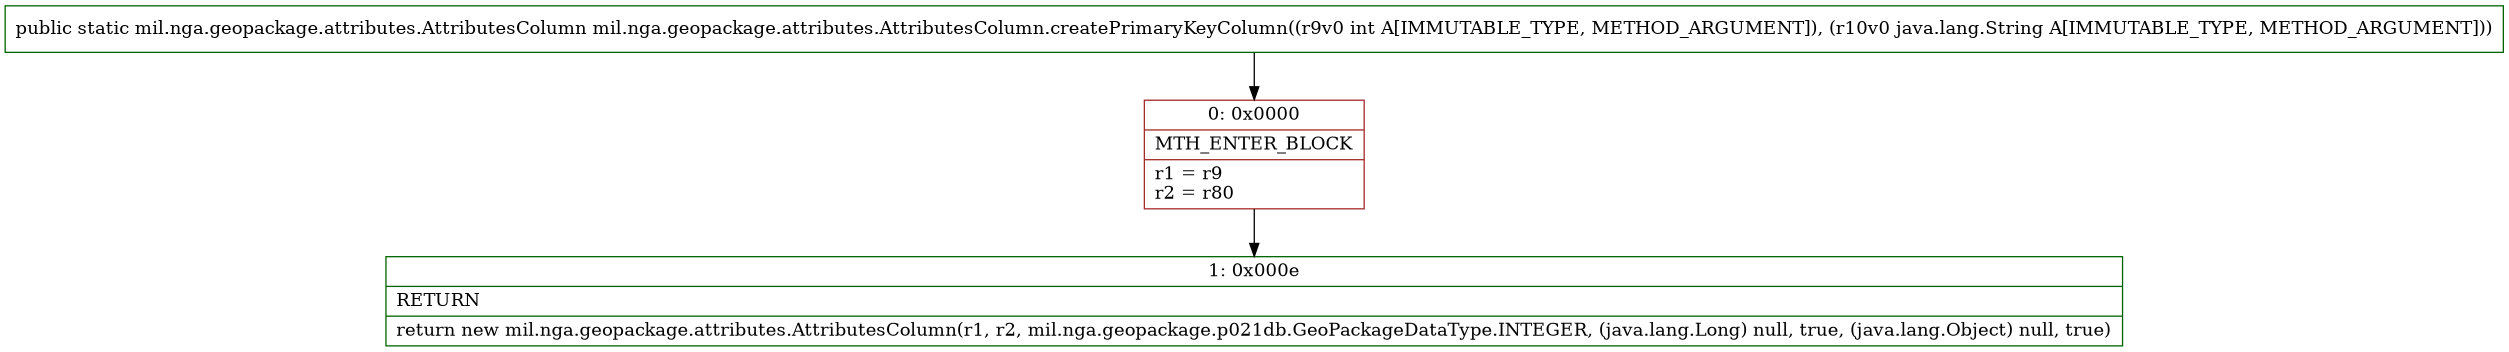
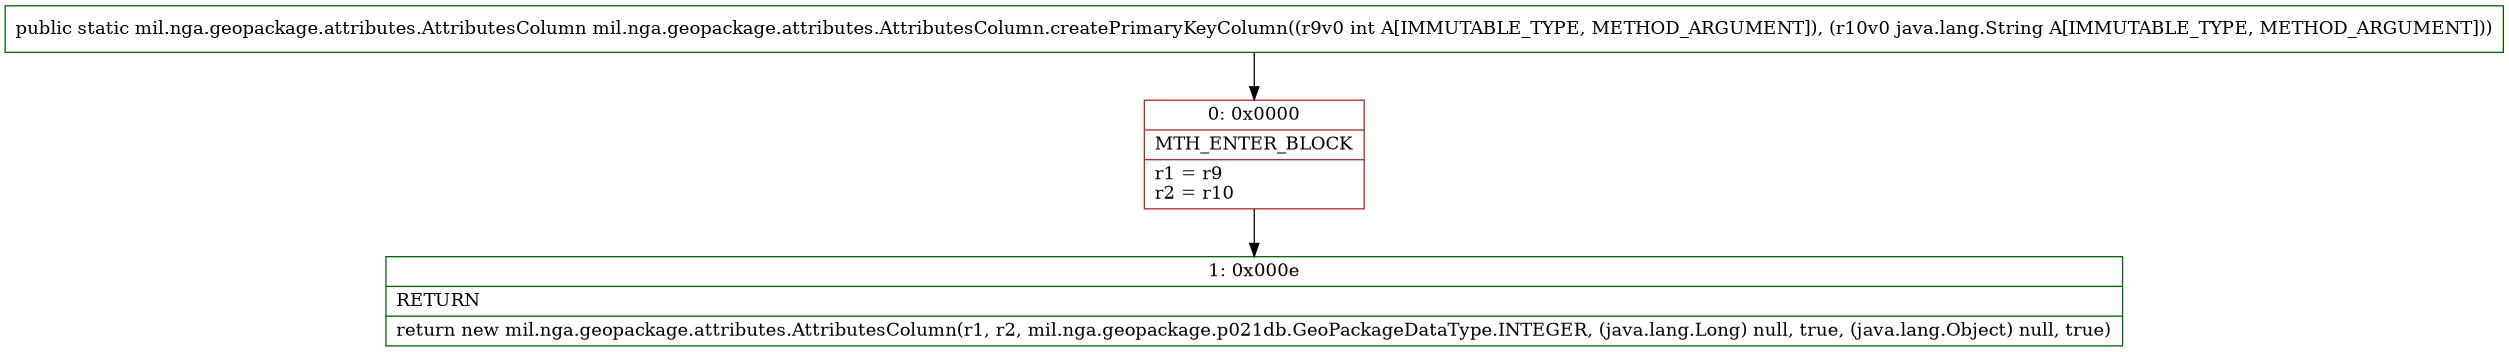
(1195, 193) -> (1195, 193)
